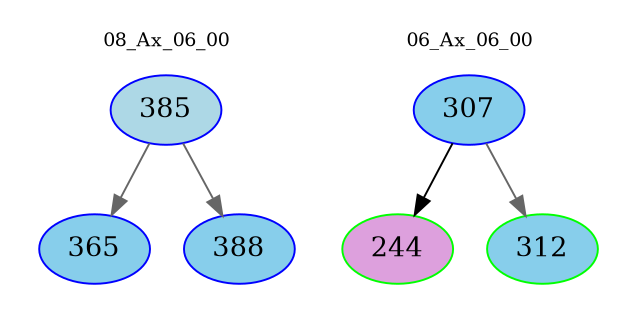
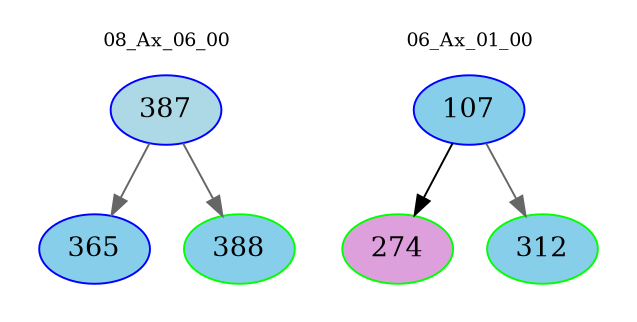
(470, 42) -> (470, 42)
(166, 110) -> (166, 110)
(469, 110) -> (469, 110)
(239, 249) -> (239, 249)
(398, 249) -> (398, 249)
